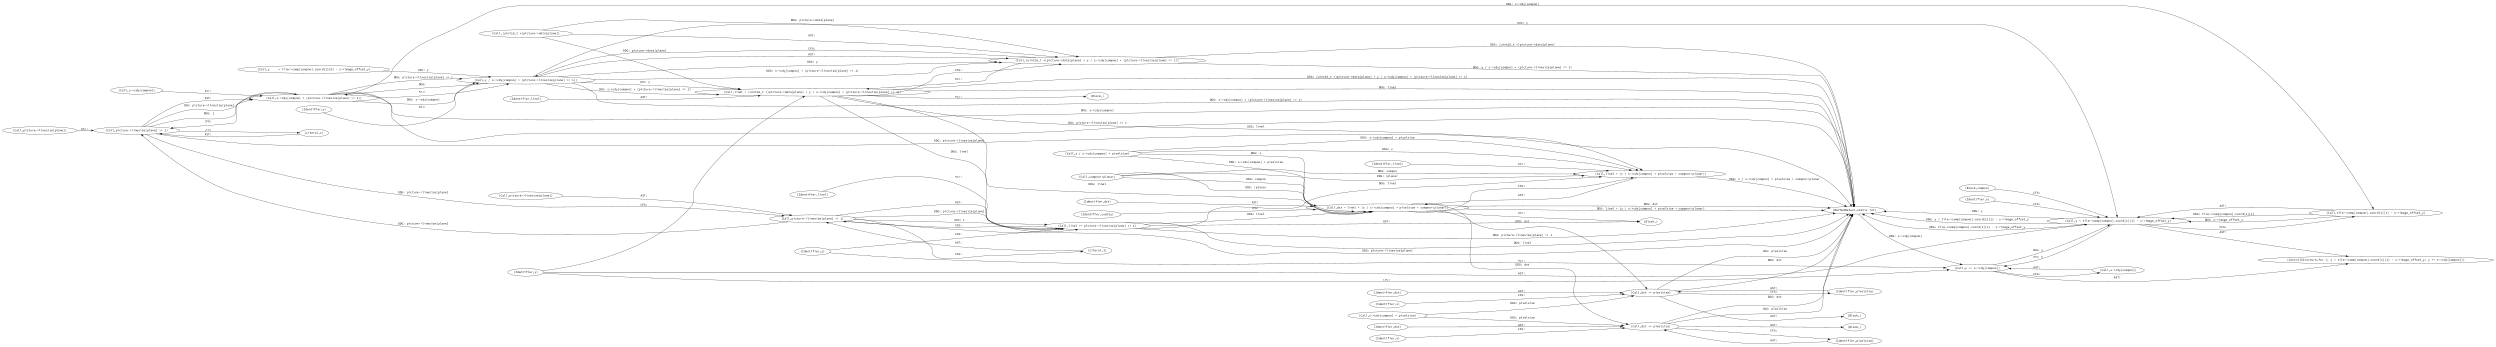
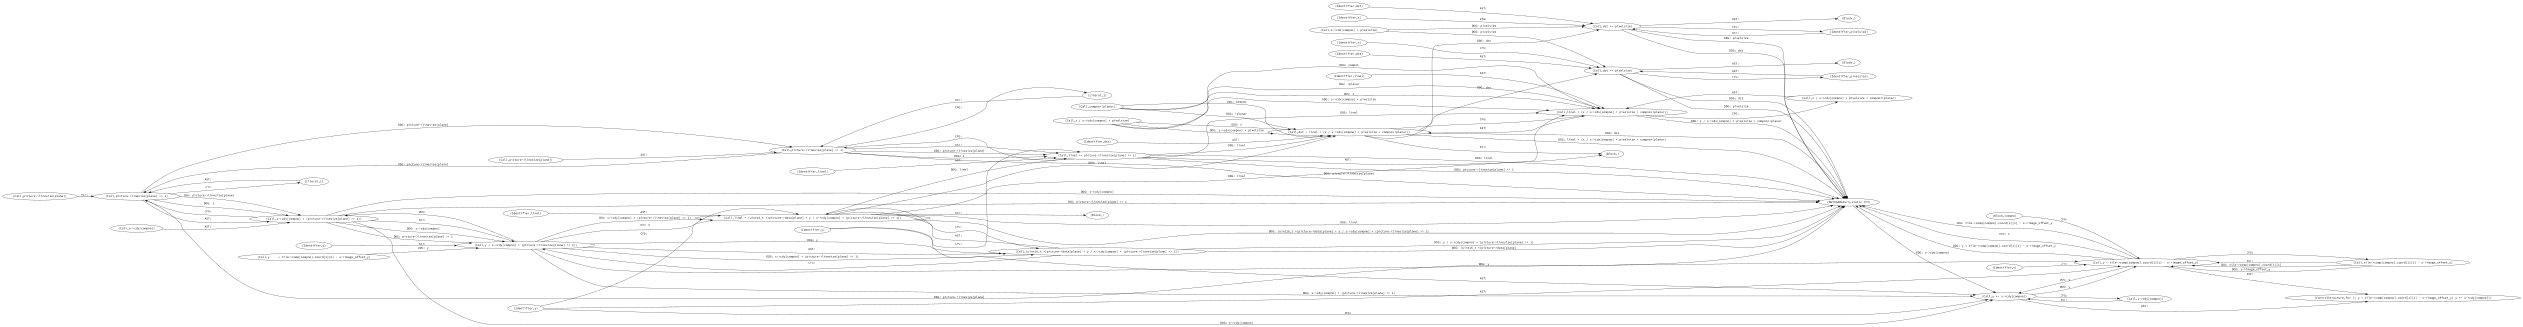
(1387, 6) -> (1151, 324)
(526, 34) -> none
none -> (1849, 98)
(1245, 102) -> (1246, 295)
(1097, 214) -> none
